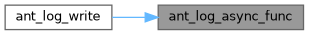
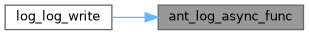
(59, 17) -> (59, 17)
